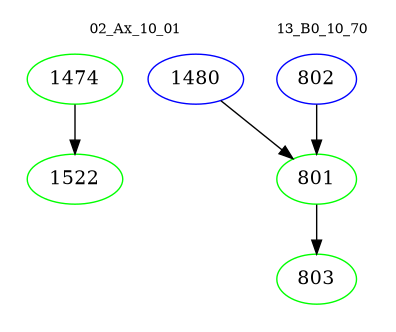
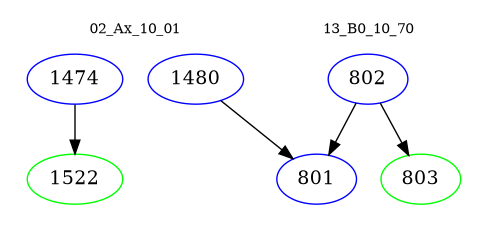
(75, 79) -> (75, 79)
(317, 179) -> (317, 179)
(317, 222) -> (391, 123)
